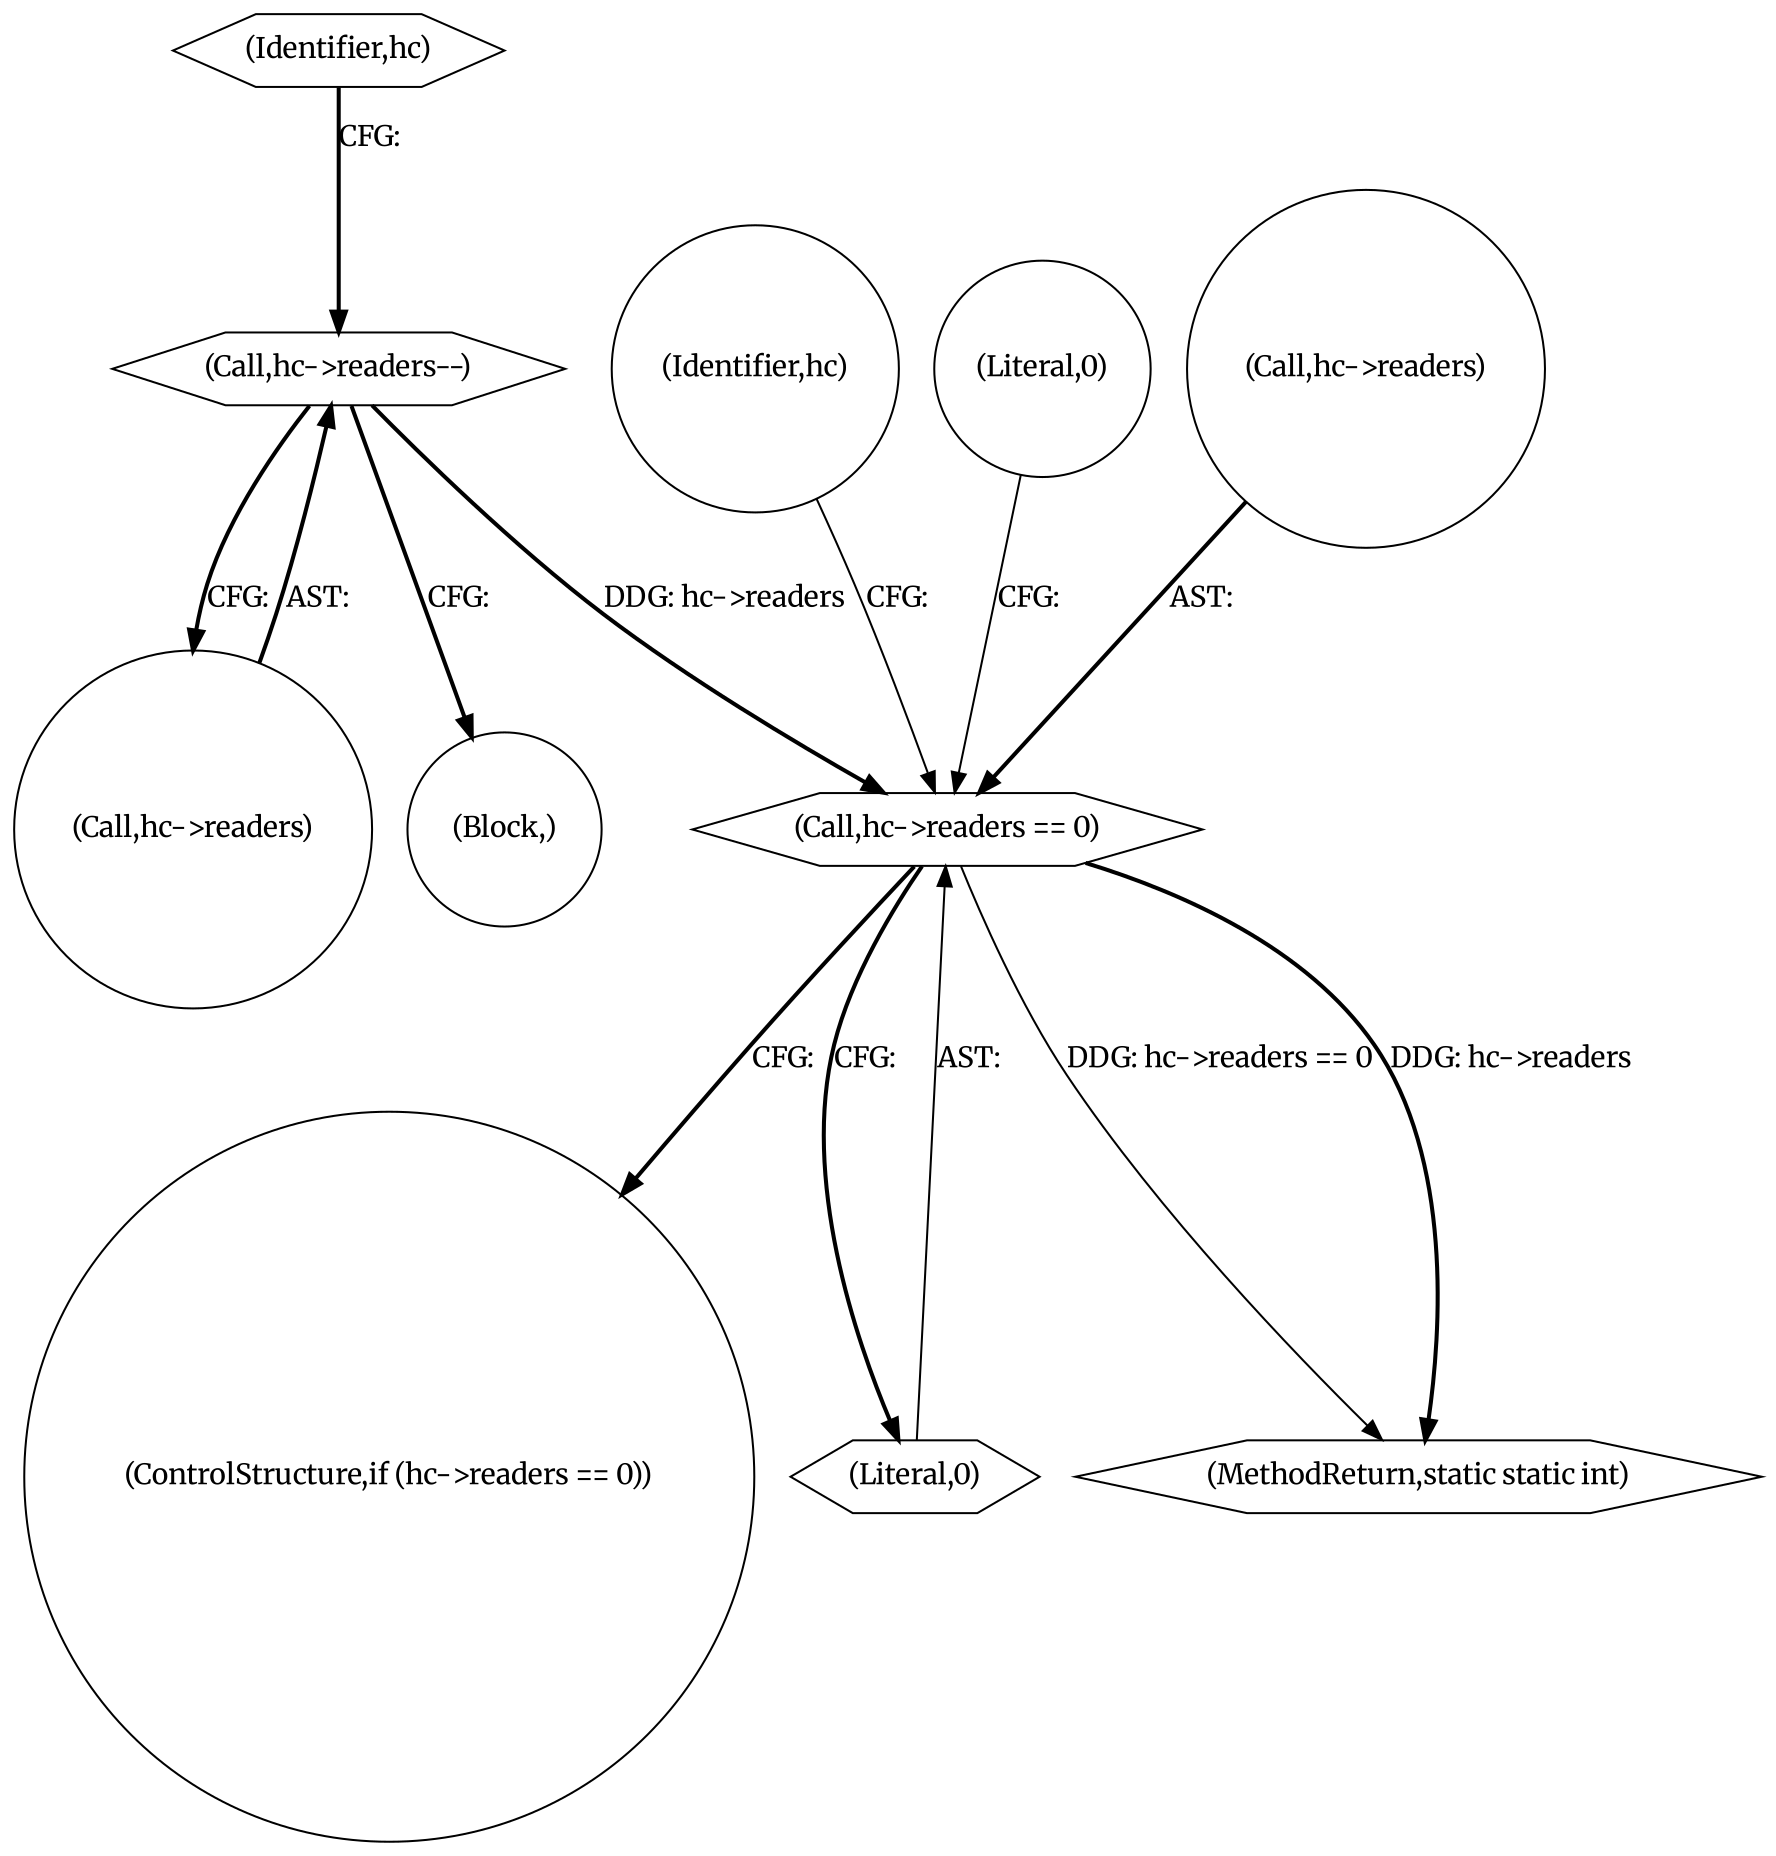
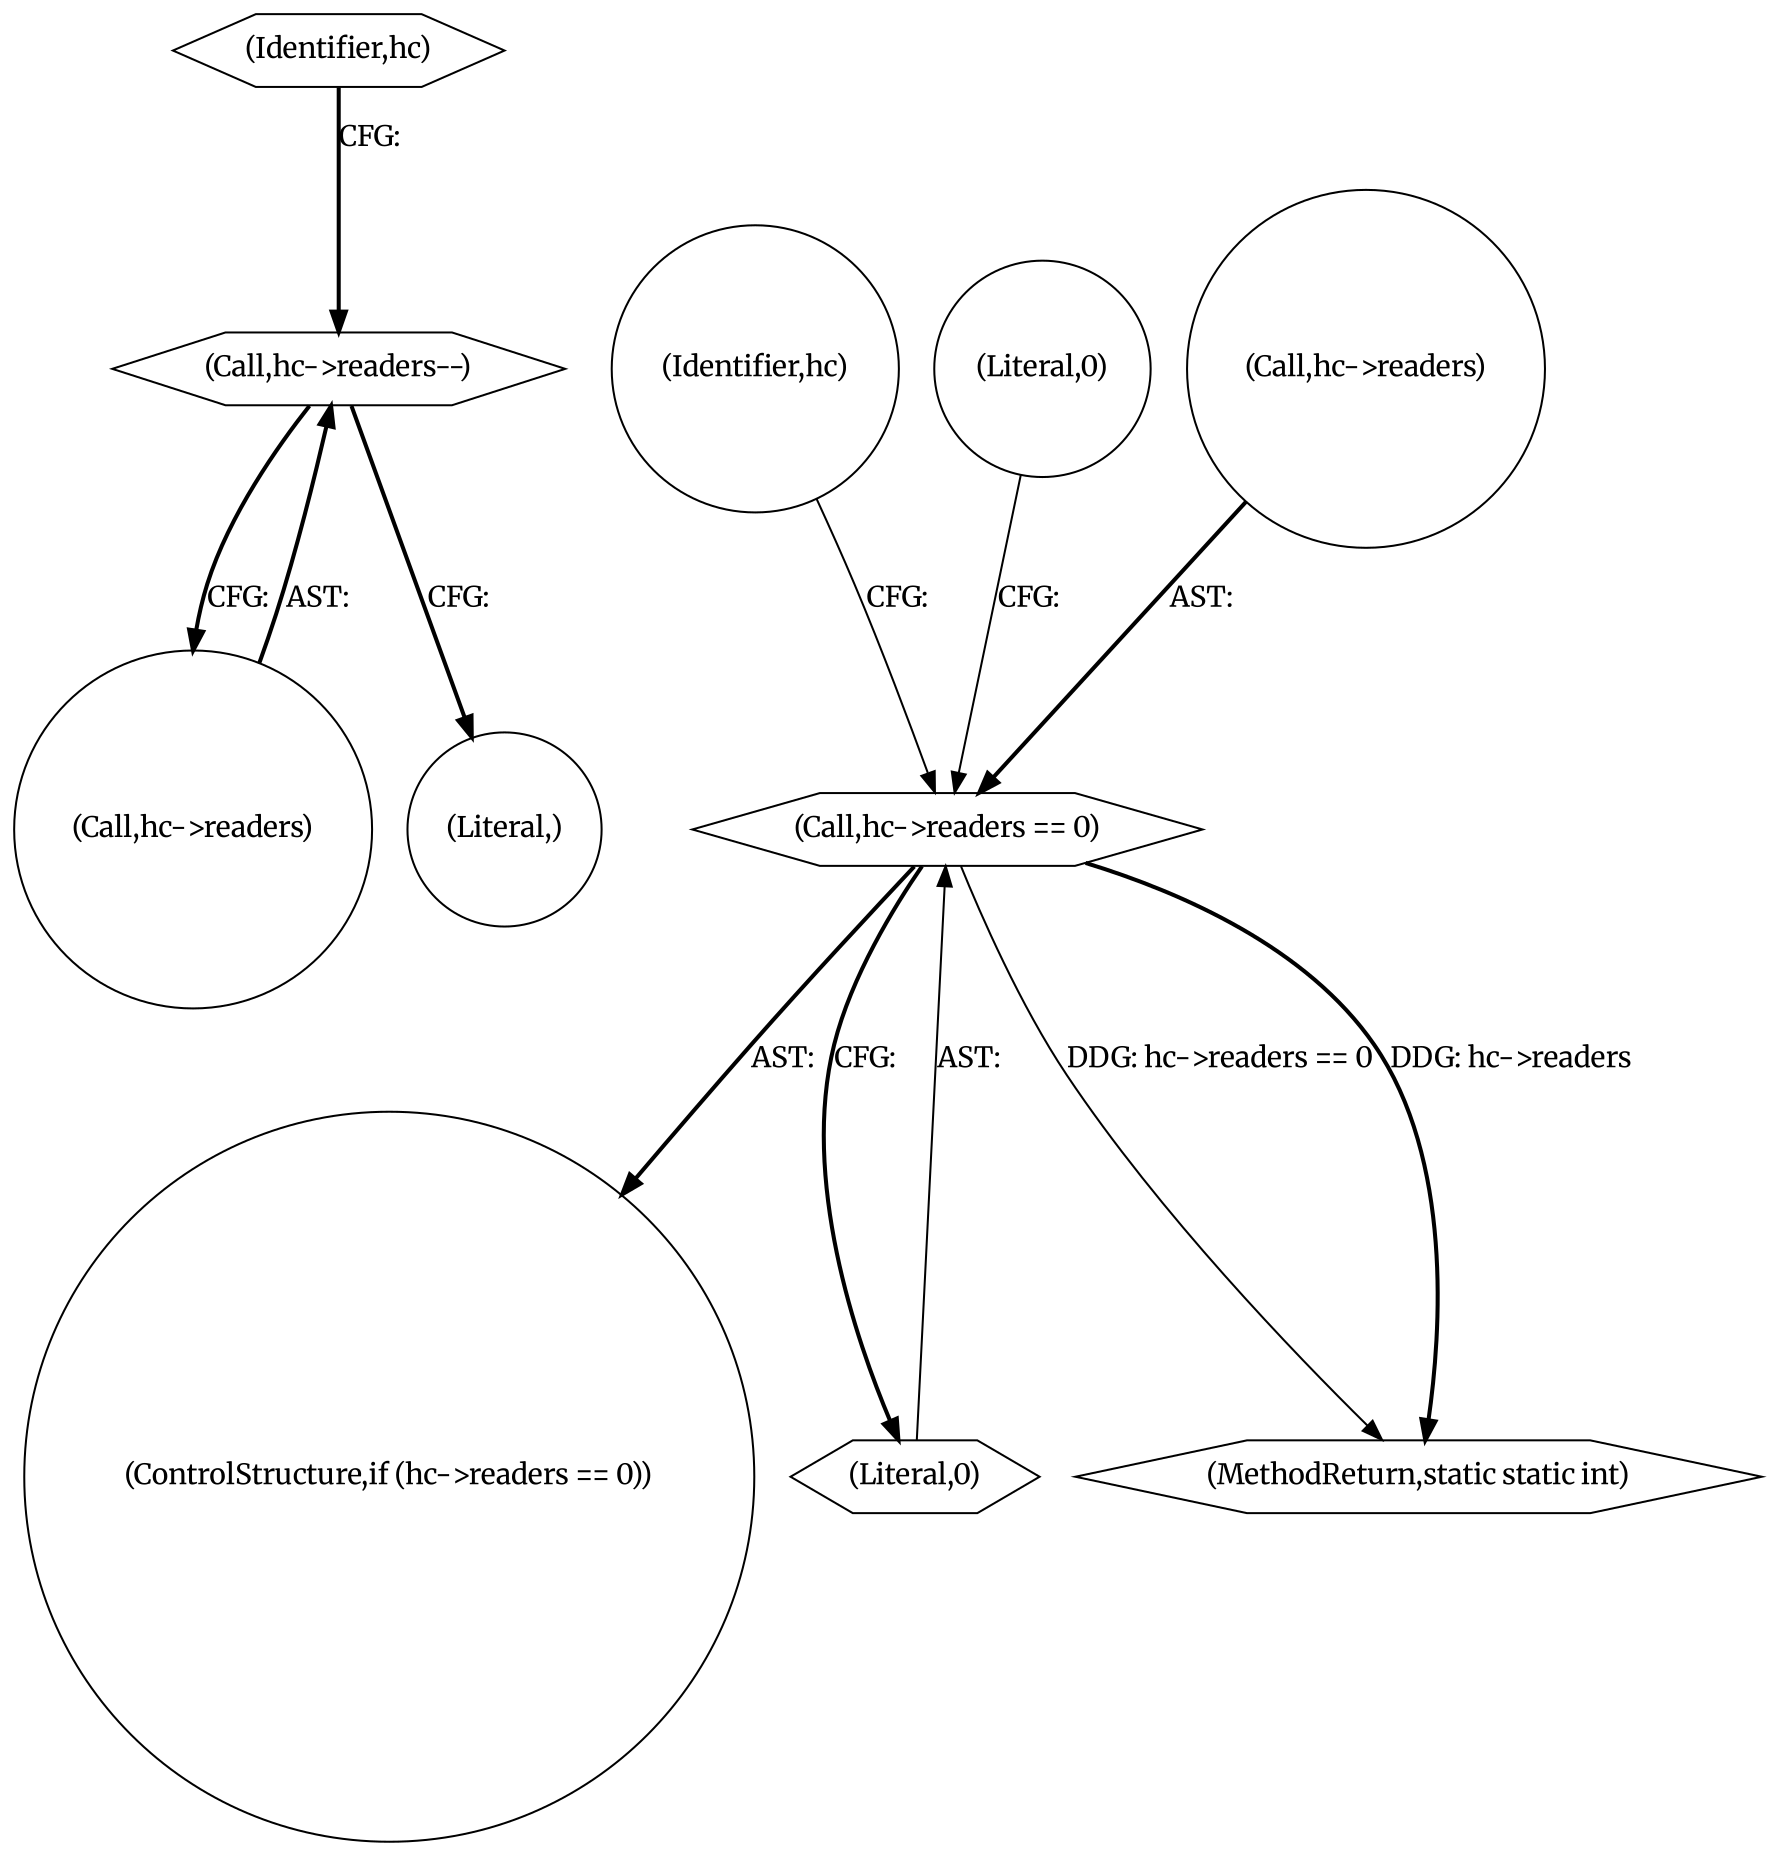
(603, 614) -> none
(505, 829) -> (505, 829)
(787, 1060) -> (787, 1060)
